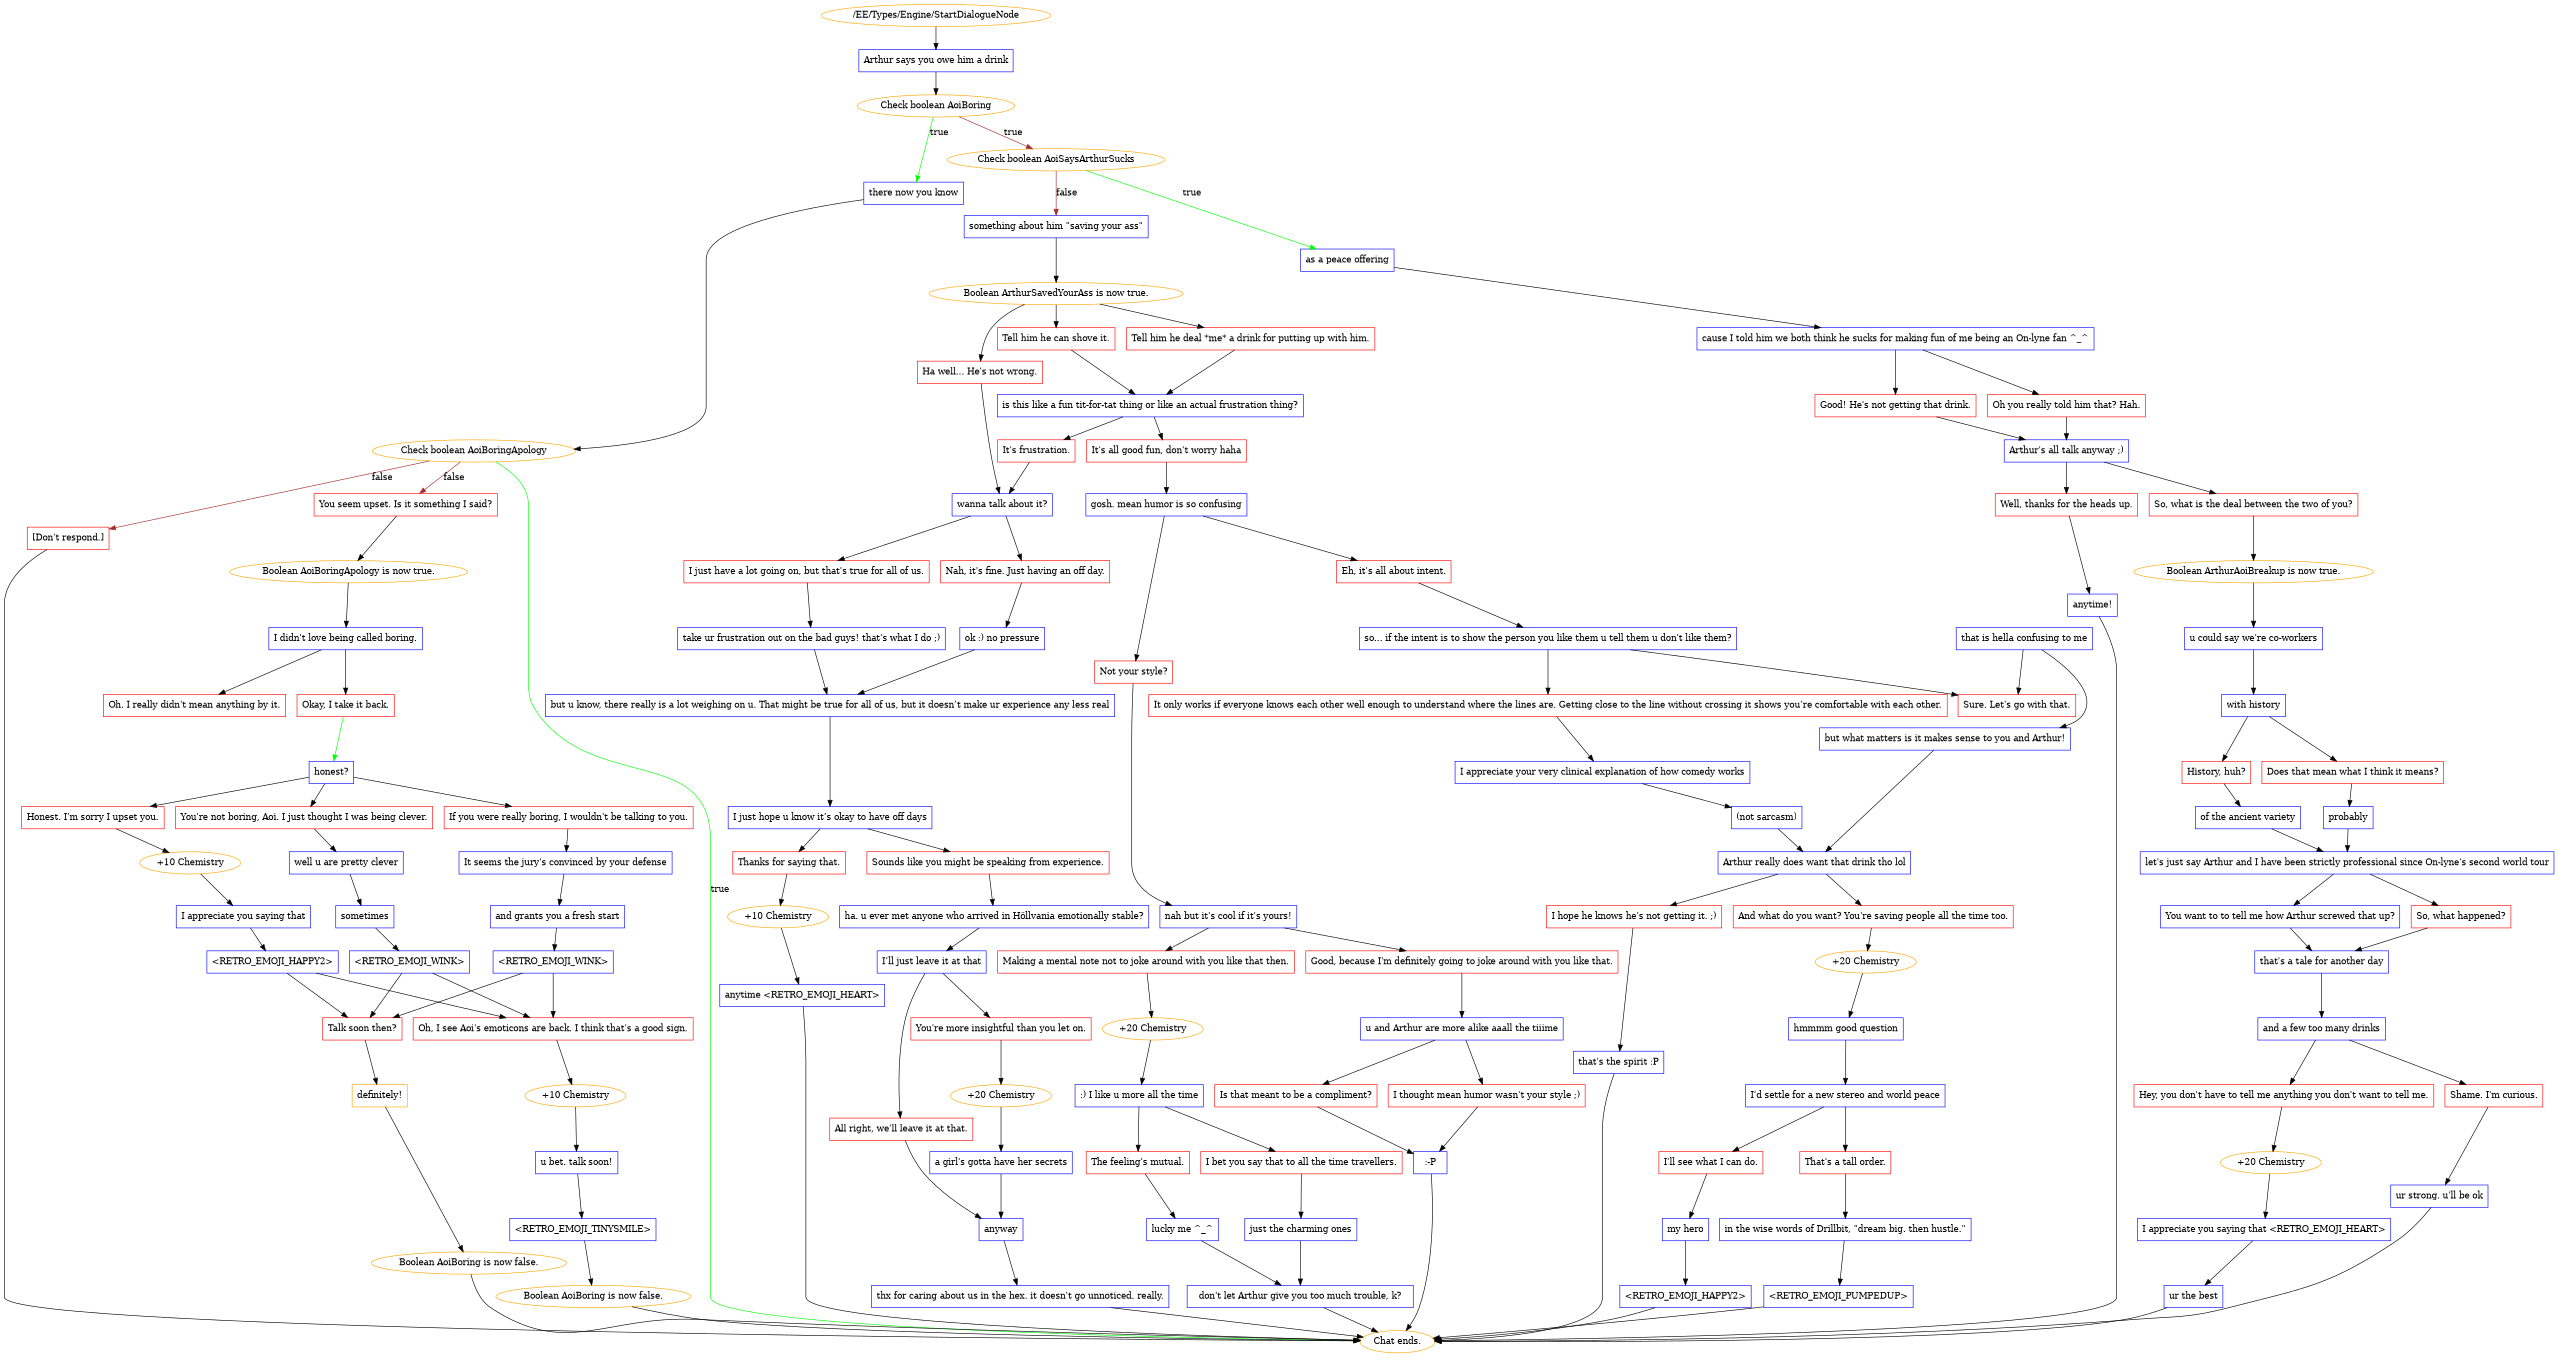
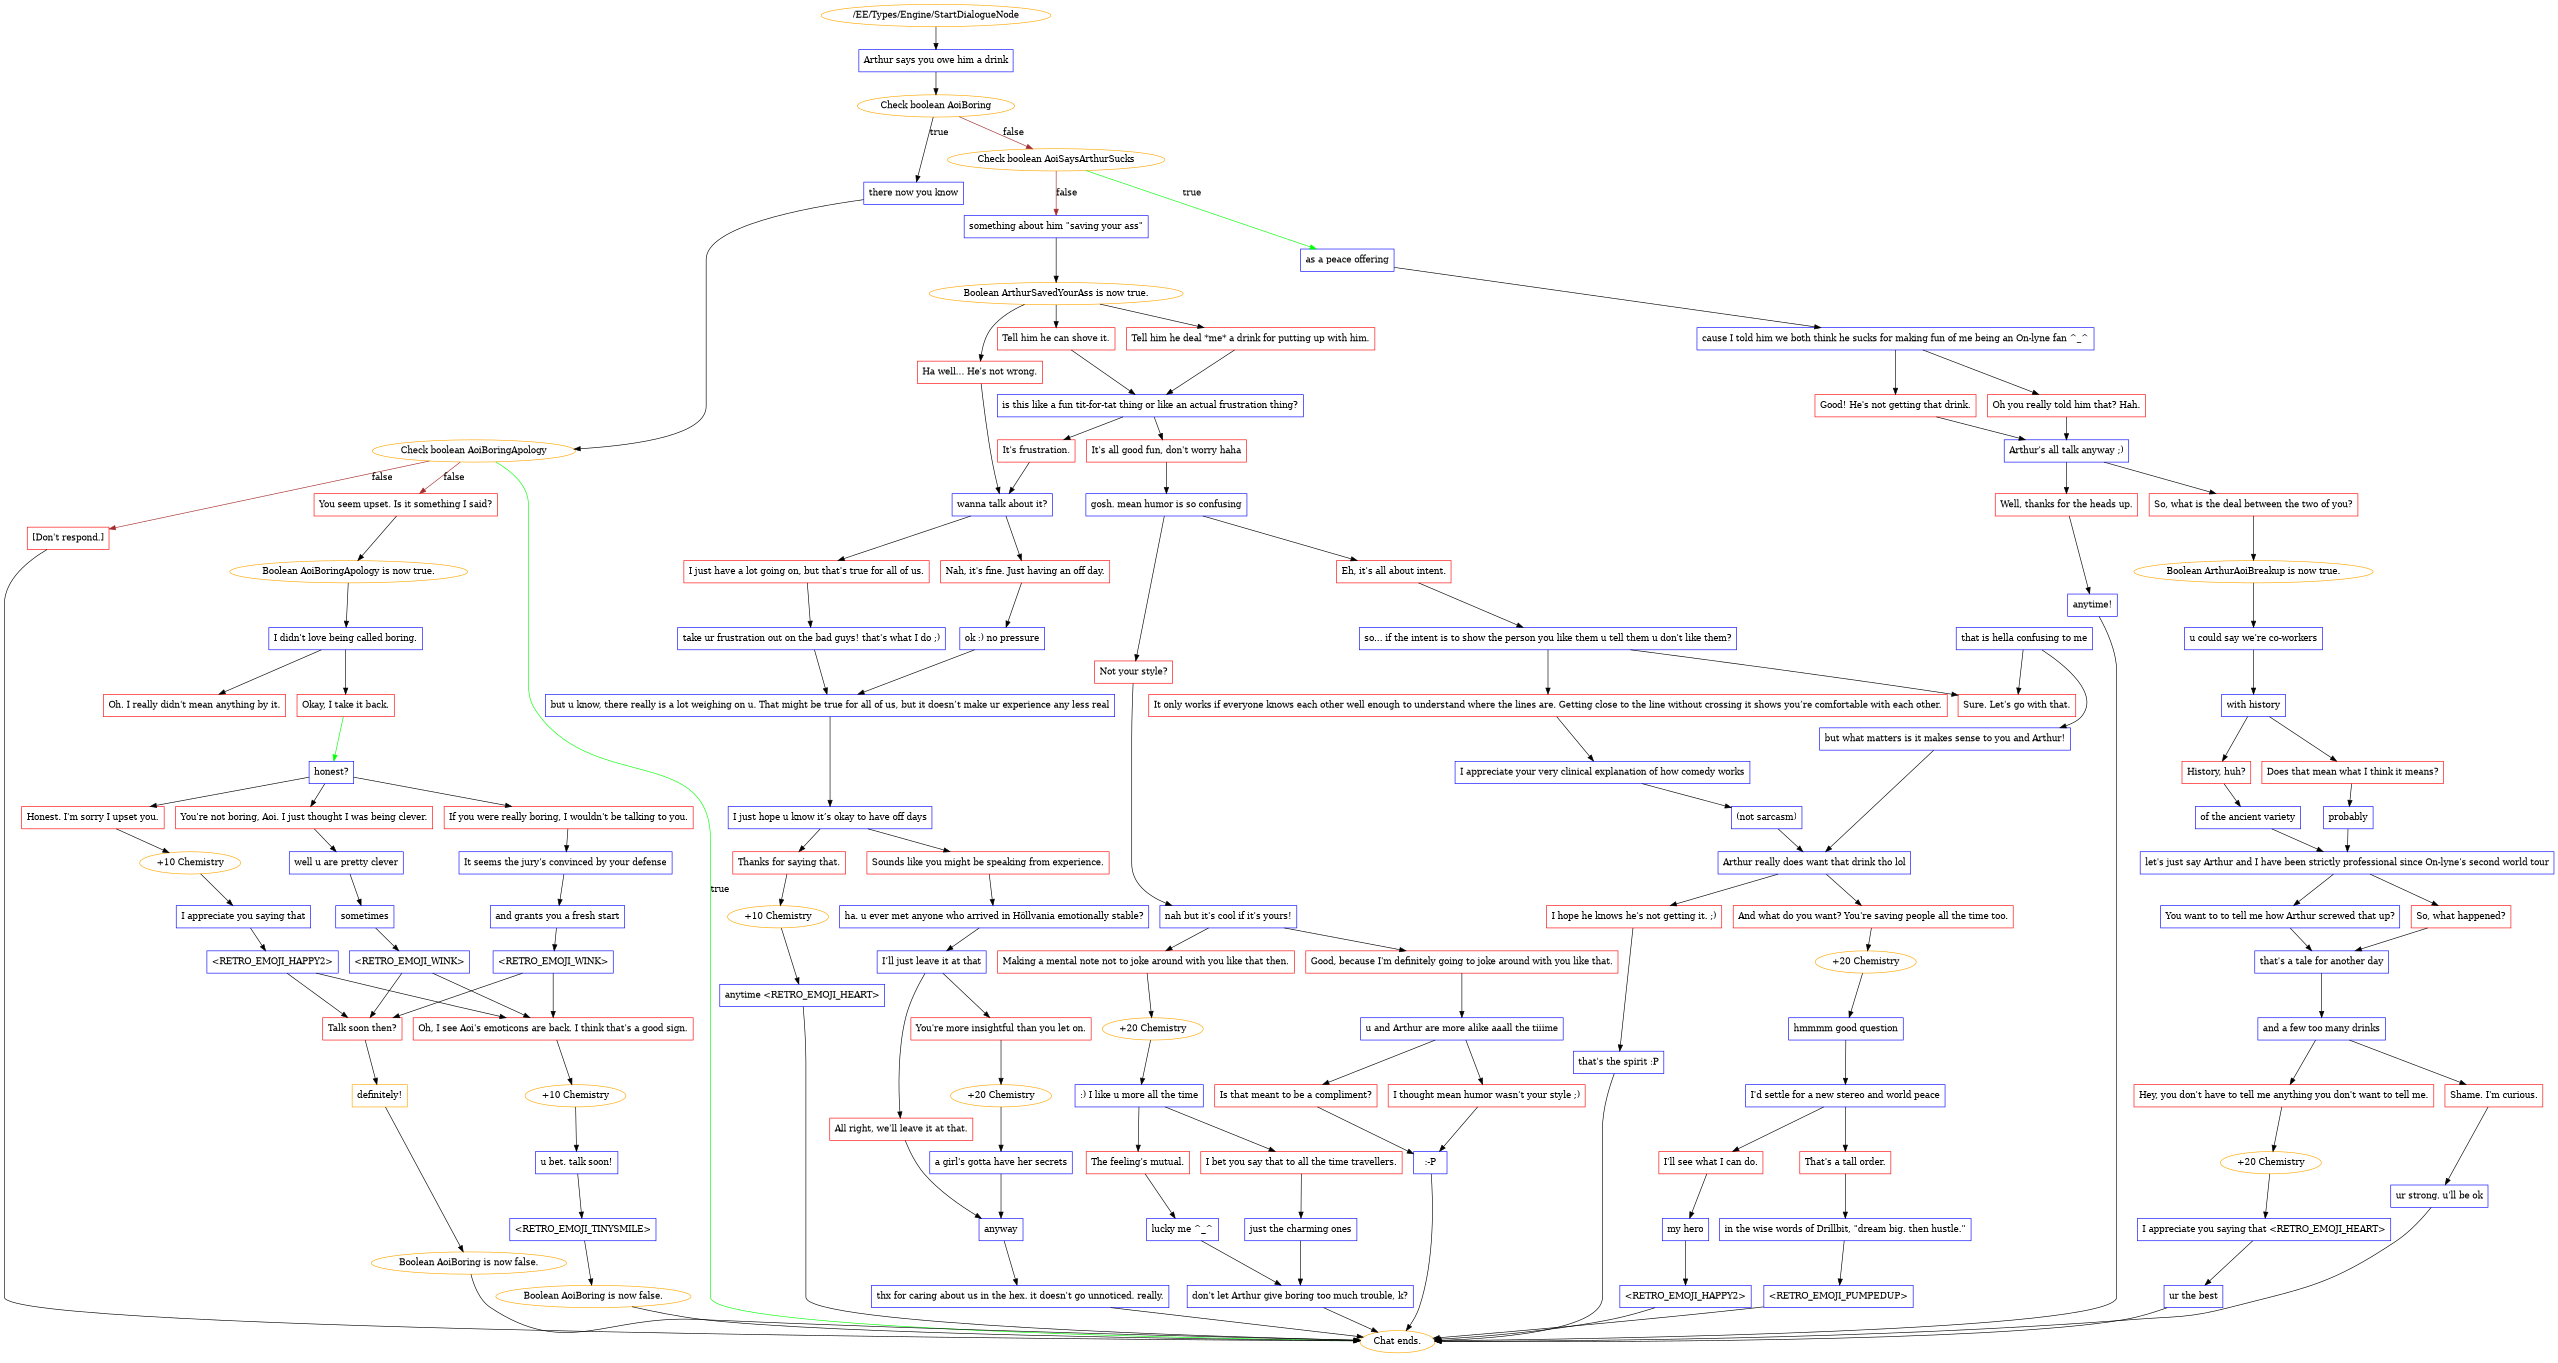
(1013, 133) -> (1013, 133)
(926, 146) -> (926, 146)
(1300, 1296) -> (1300, 1296)
